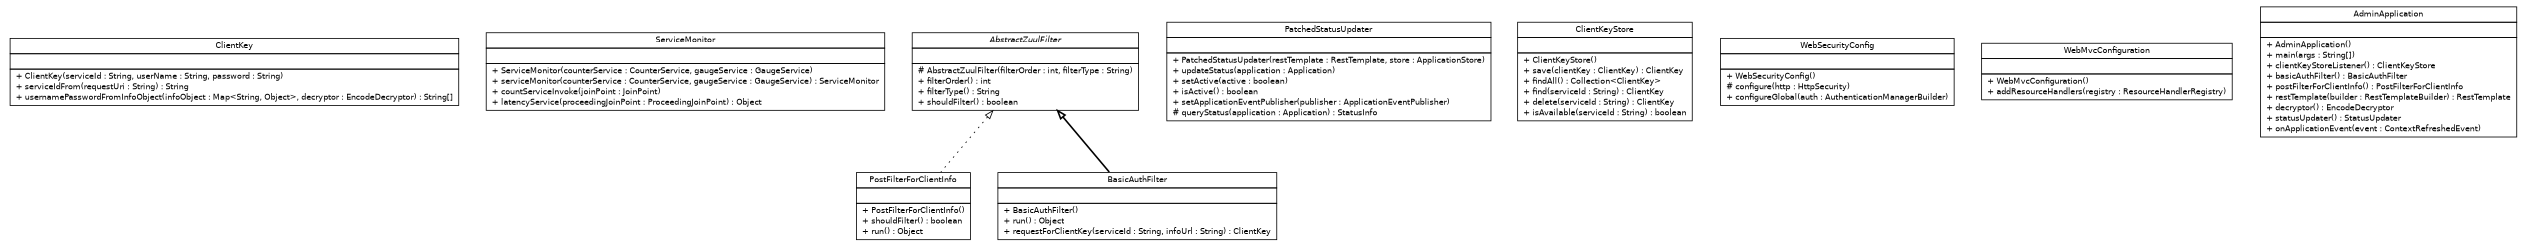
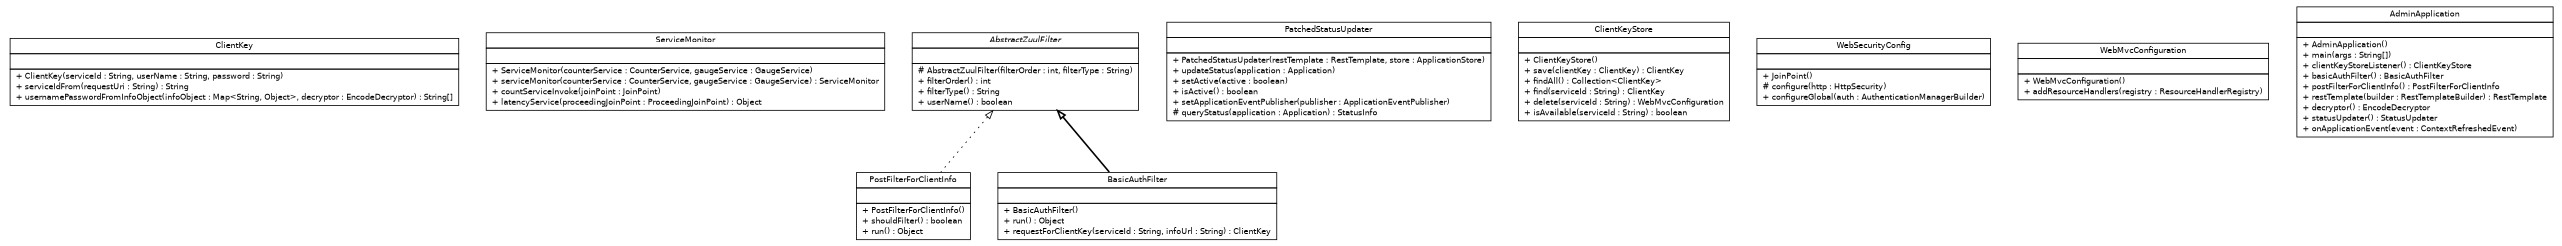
(1771, 76) -> (1788, 76)
(968, 102) -> (966, 102)
(1599, 102) -> (1624, 102)
